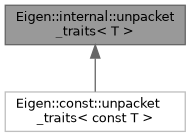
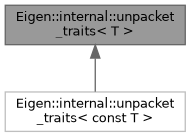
(95, 112) -> (95, 112)
